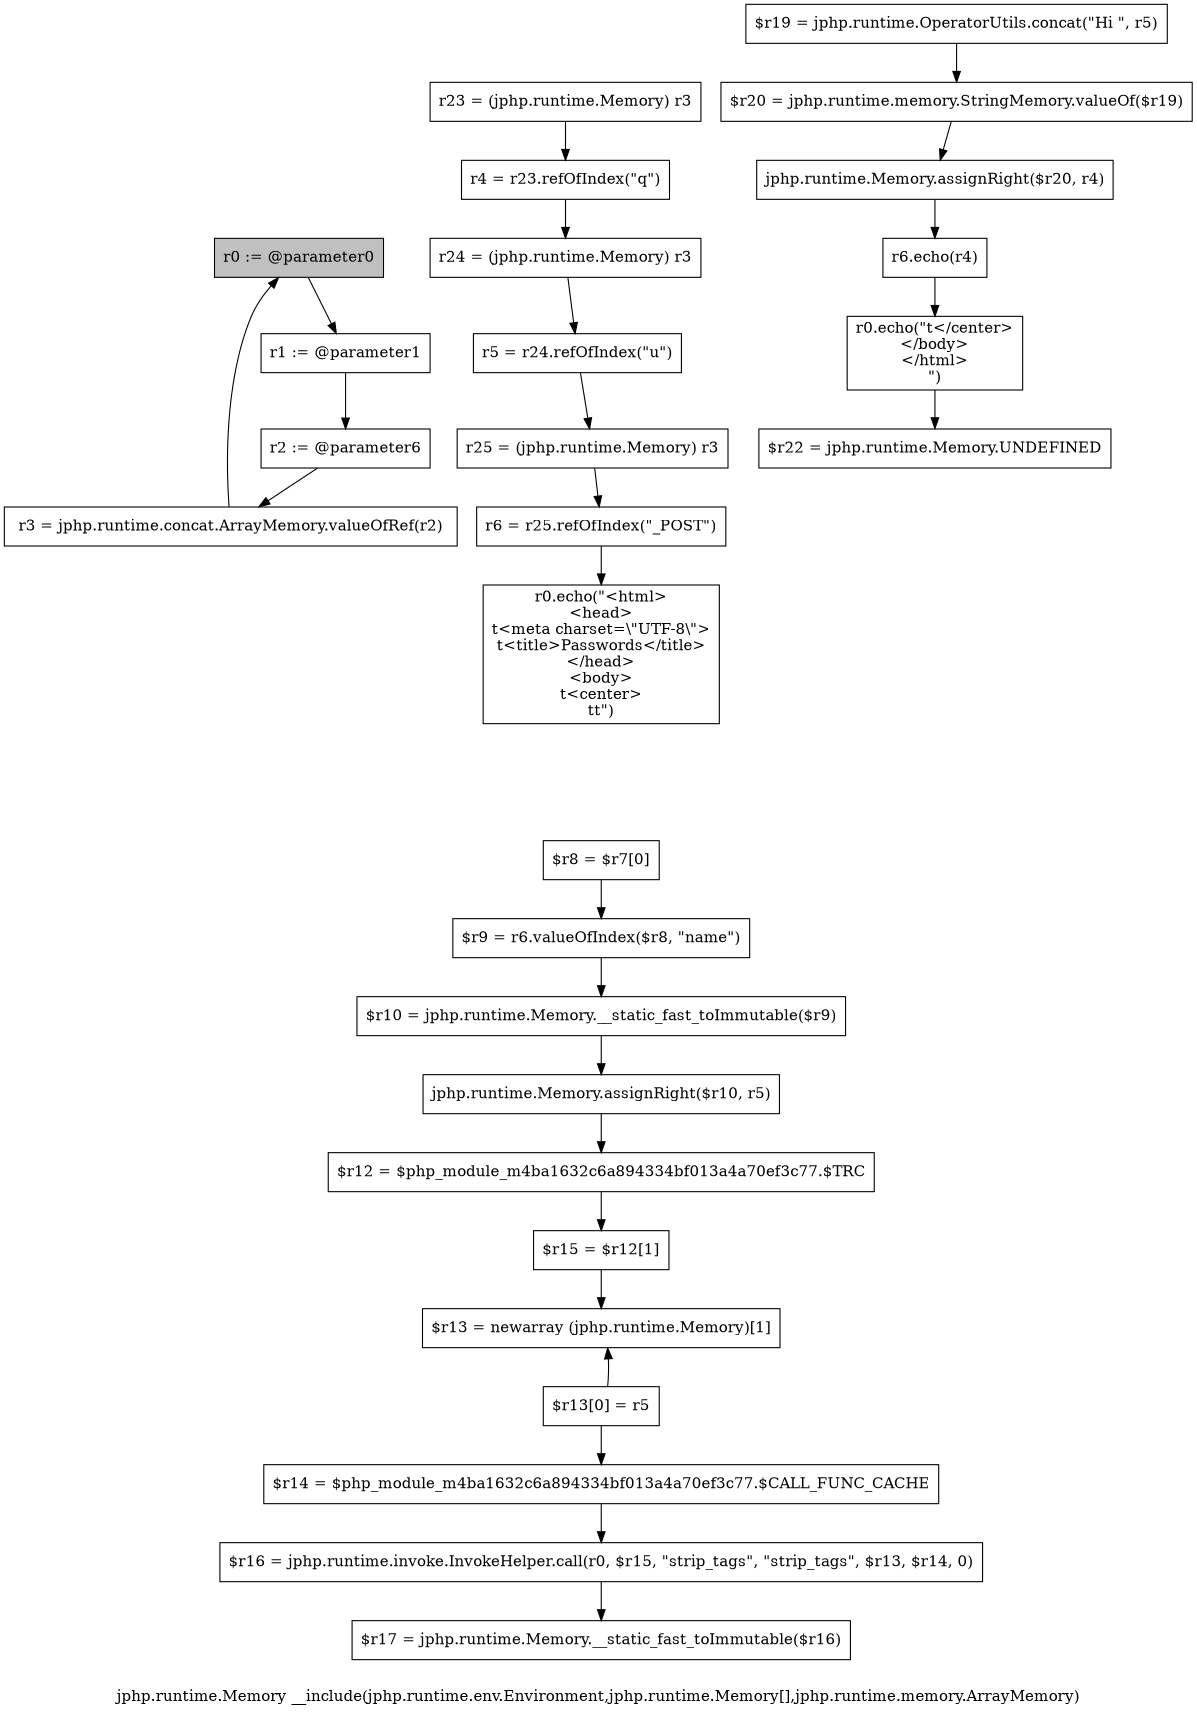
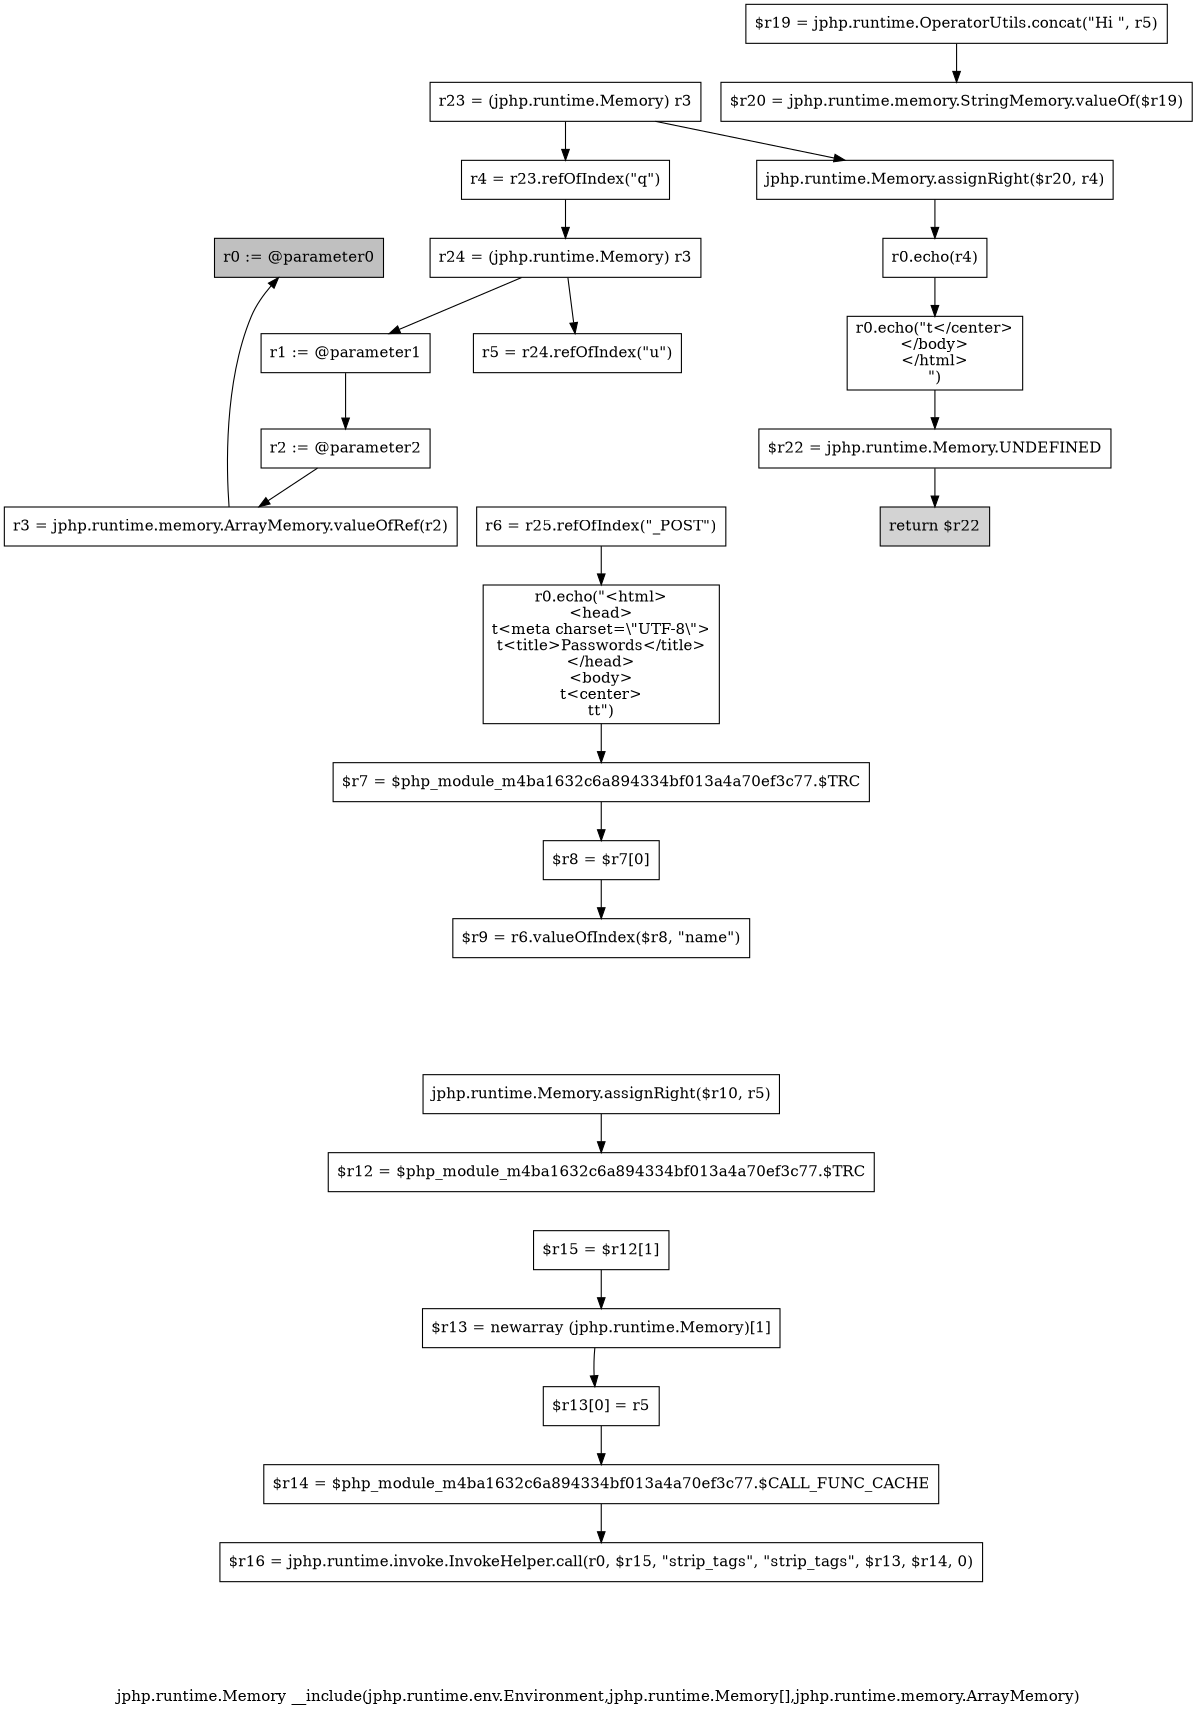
(947, 136) -> (745, 140)
(935, 258) -> (935, 258)
(320, 301) -> (460, 303)
(346, 448) -> (346, 448)
(593, 448) -> none
(231, 526) -> (231, 526)
none -> (935, 526)
none -> (601, 782)
(601, 1016) -> none
(601, 1206) -> none
(608, 1373) -> (594, 1362)
(601, 1640) -> none
